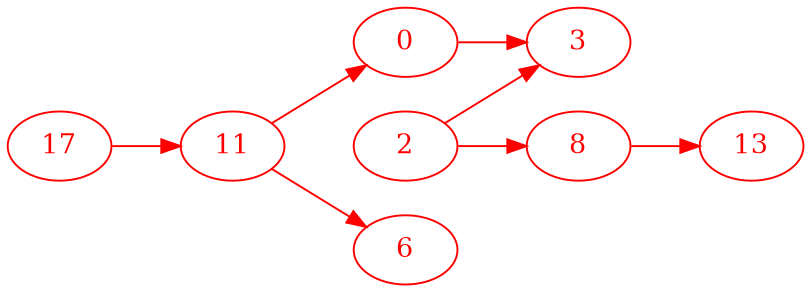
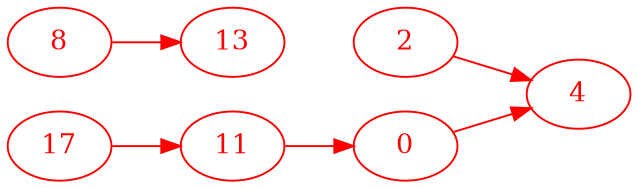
(579, 42) -> (579, 94)
(483, 146) -> none
(406, 250) -> none
